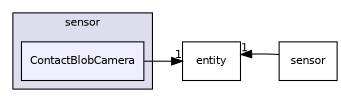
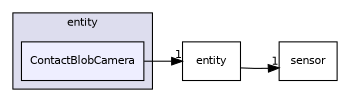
(83, 23) -> (83, 23)
(265, 54) -> (255, 68)
